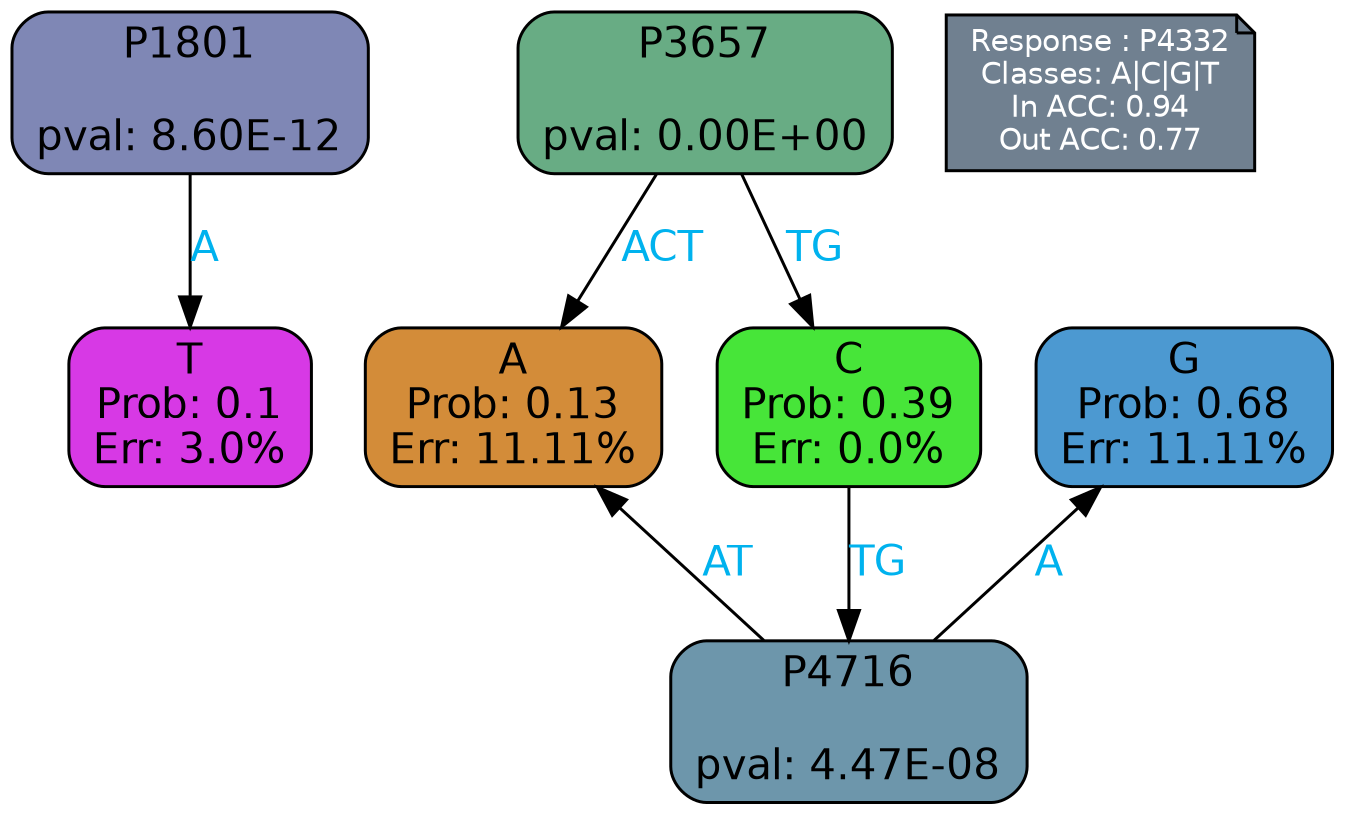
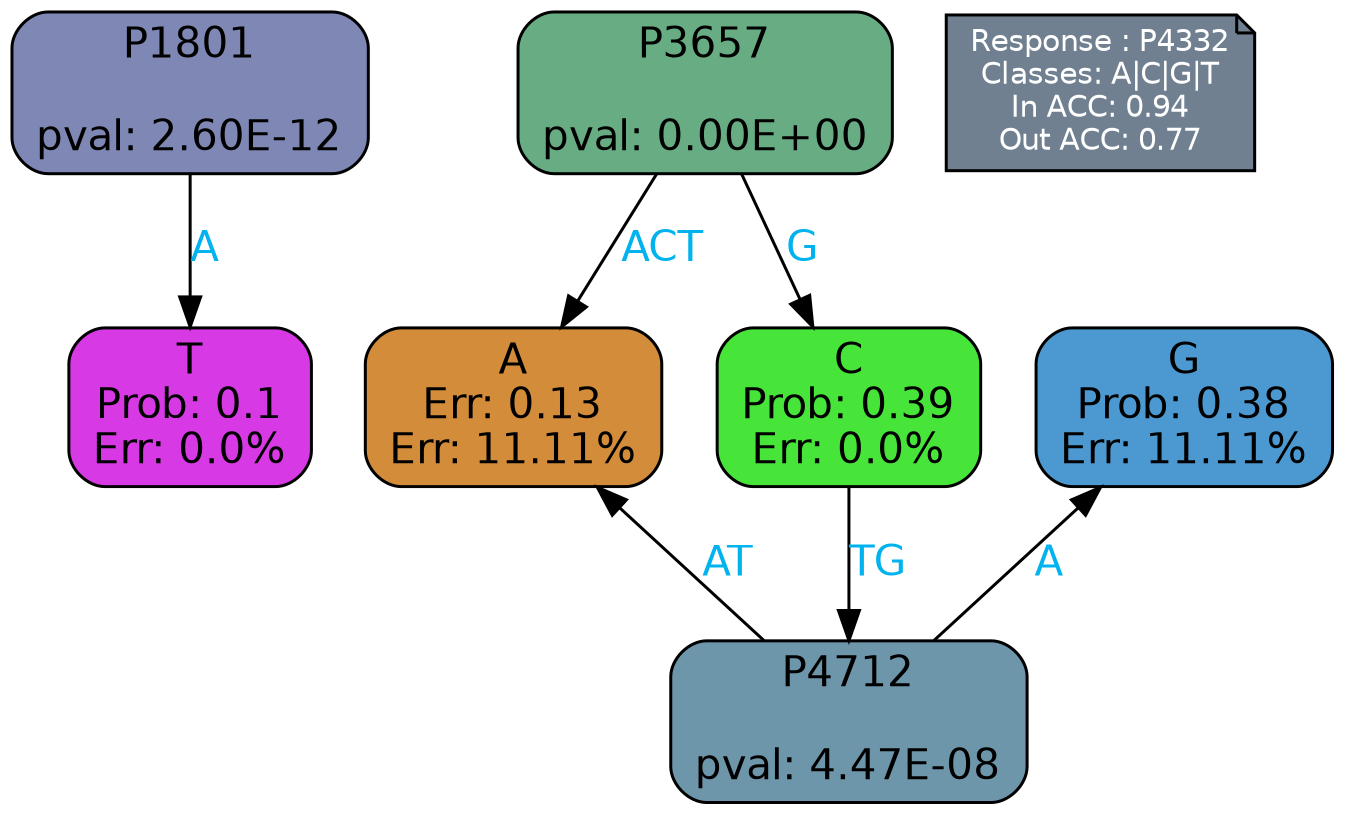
(190, 93) -> (190, 93)
(814, 250) -> (803, 250)
(190, 407) -> (190, 407)
(514, 407) -> (514, 407)
(1184, 407) -> (1184, 407)
(849, 722) -> (849, 722)
